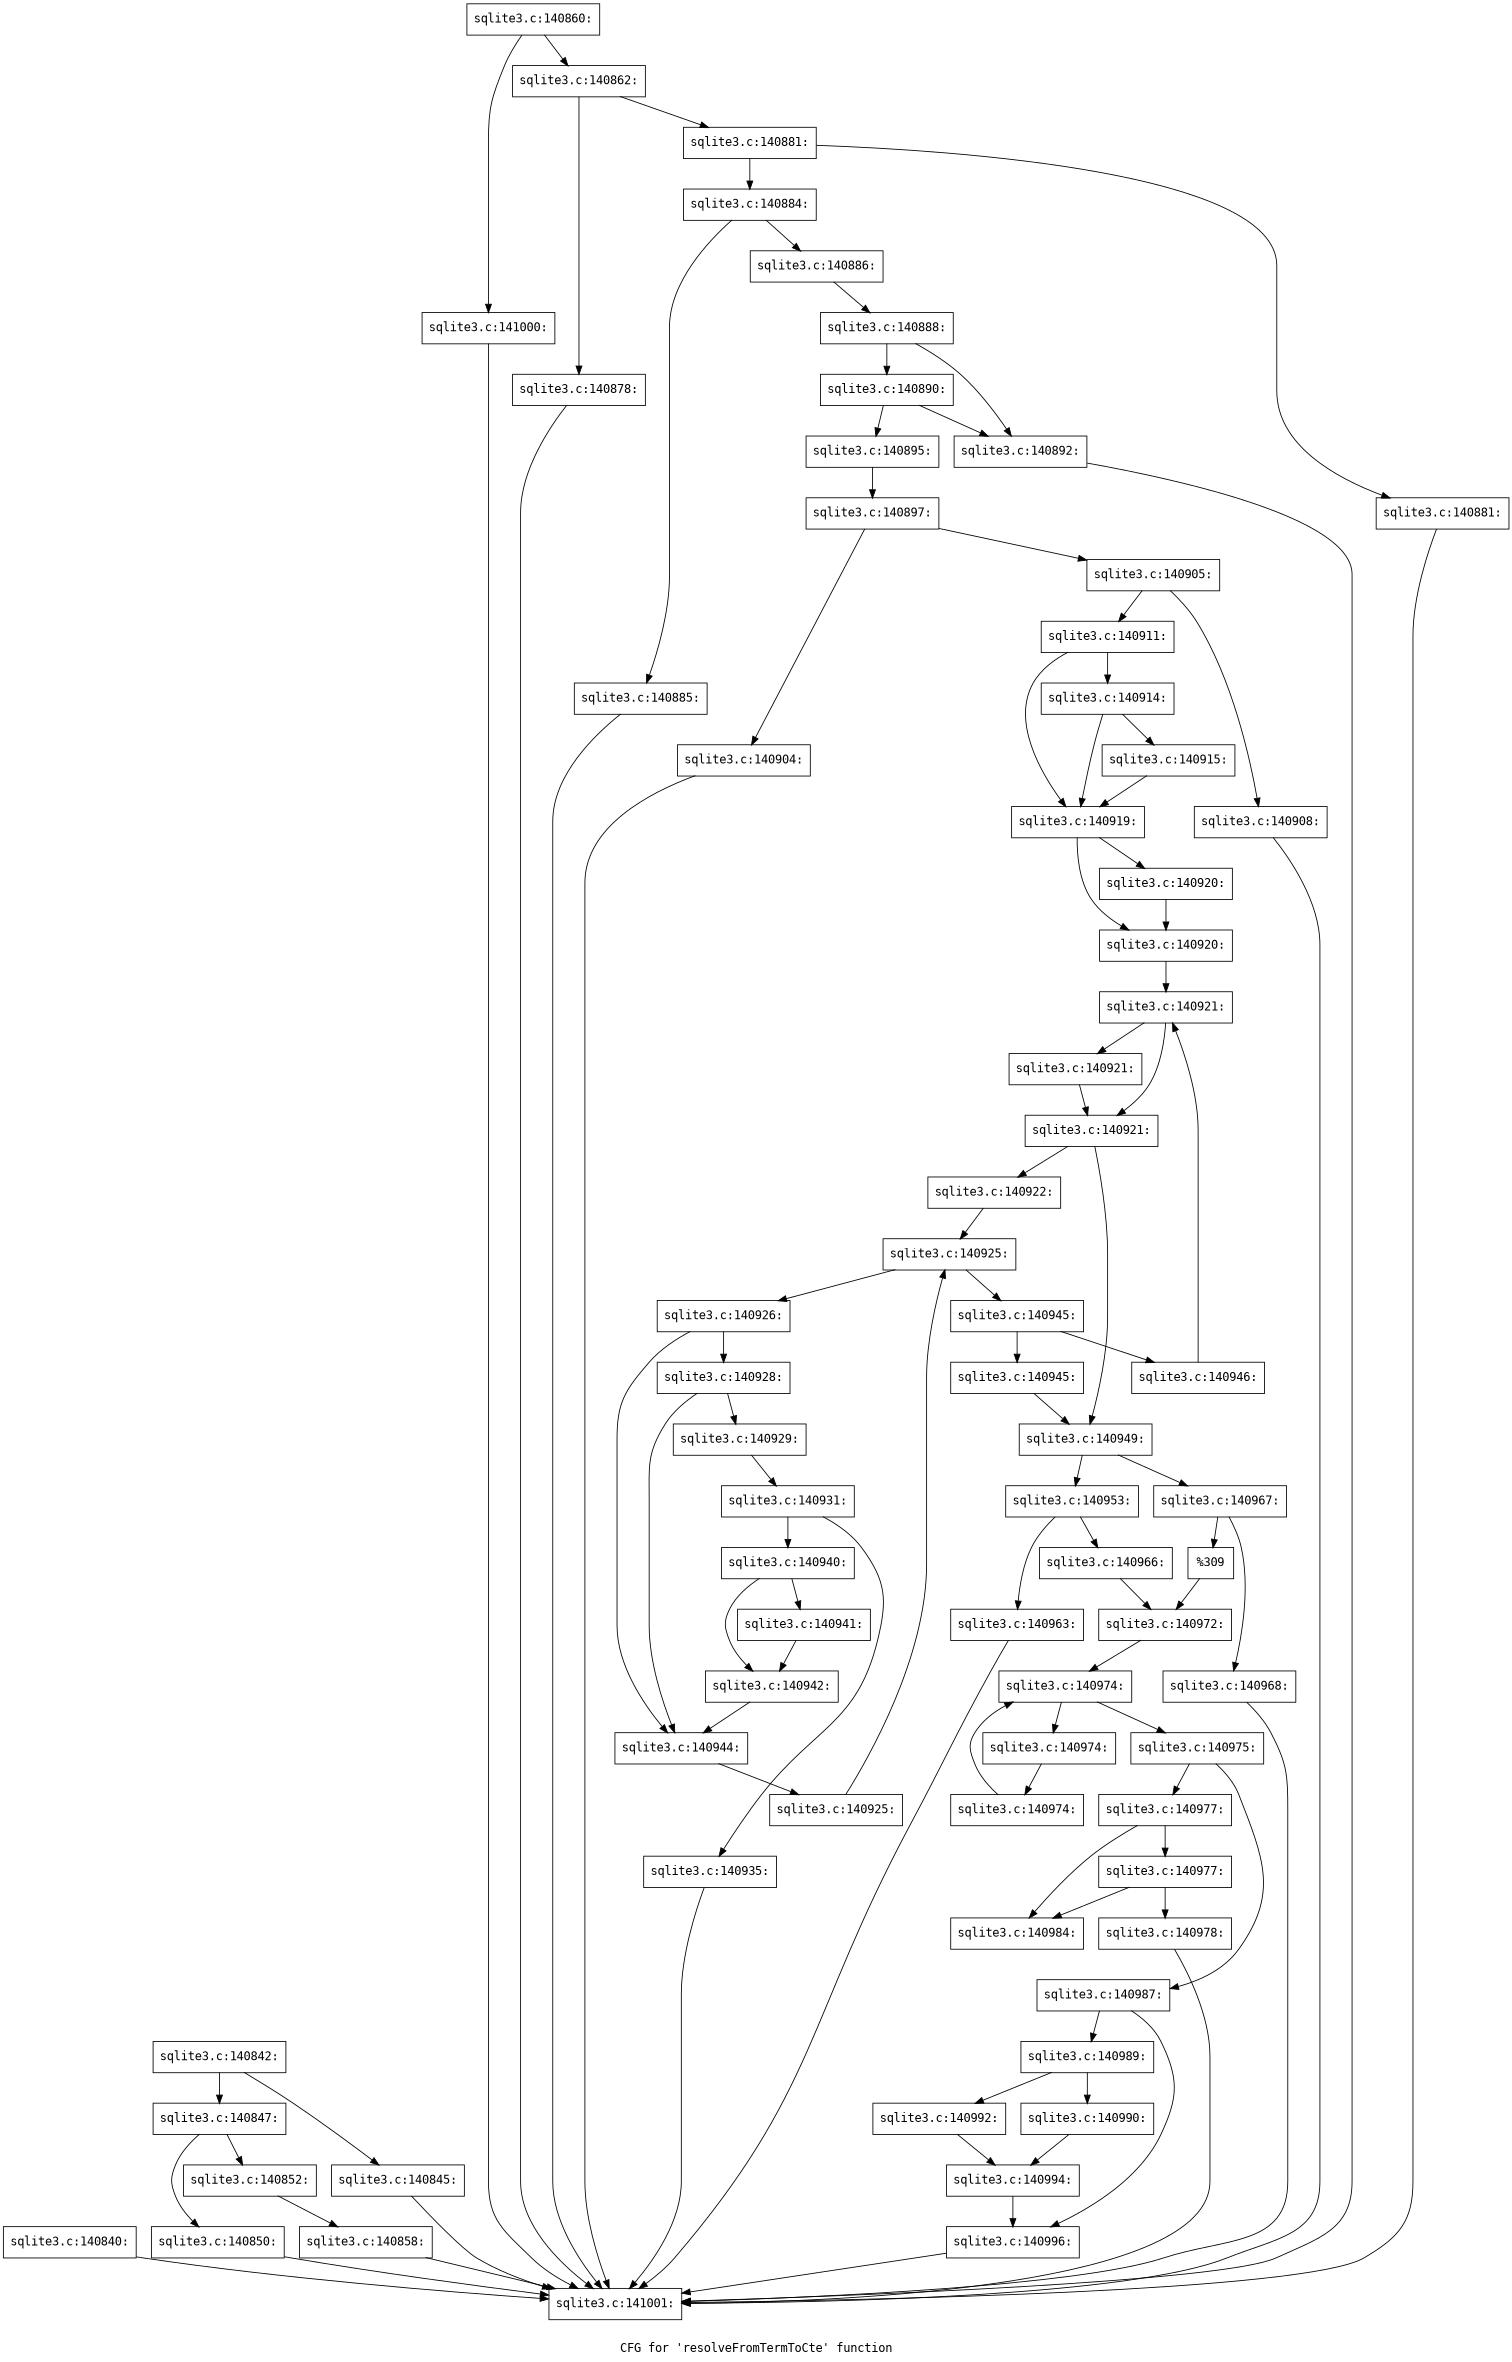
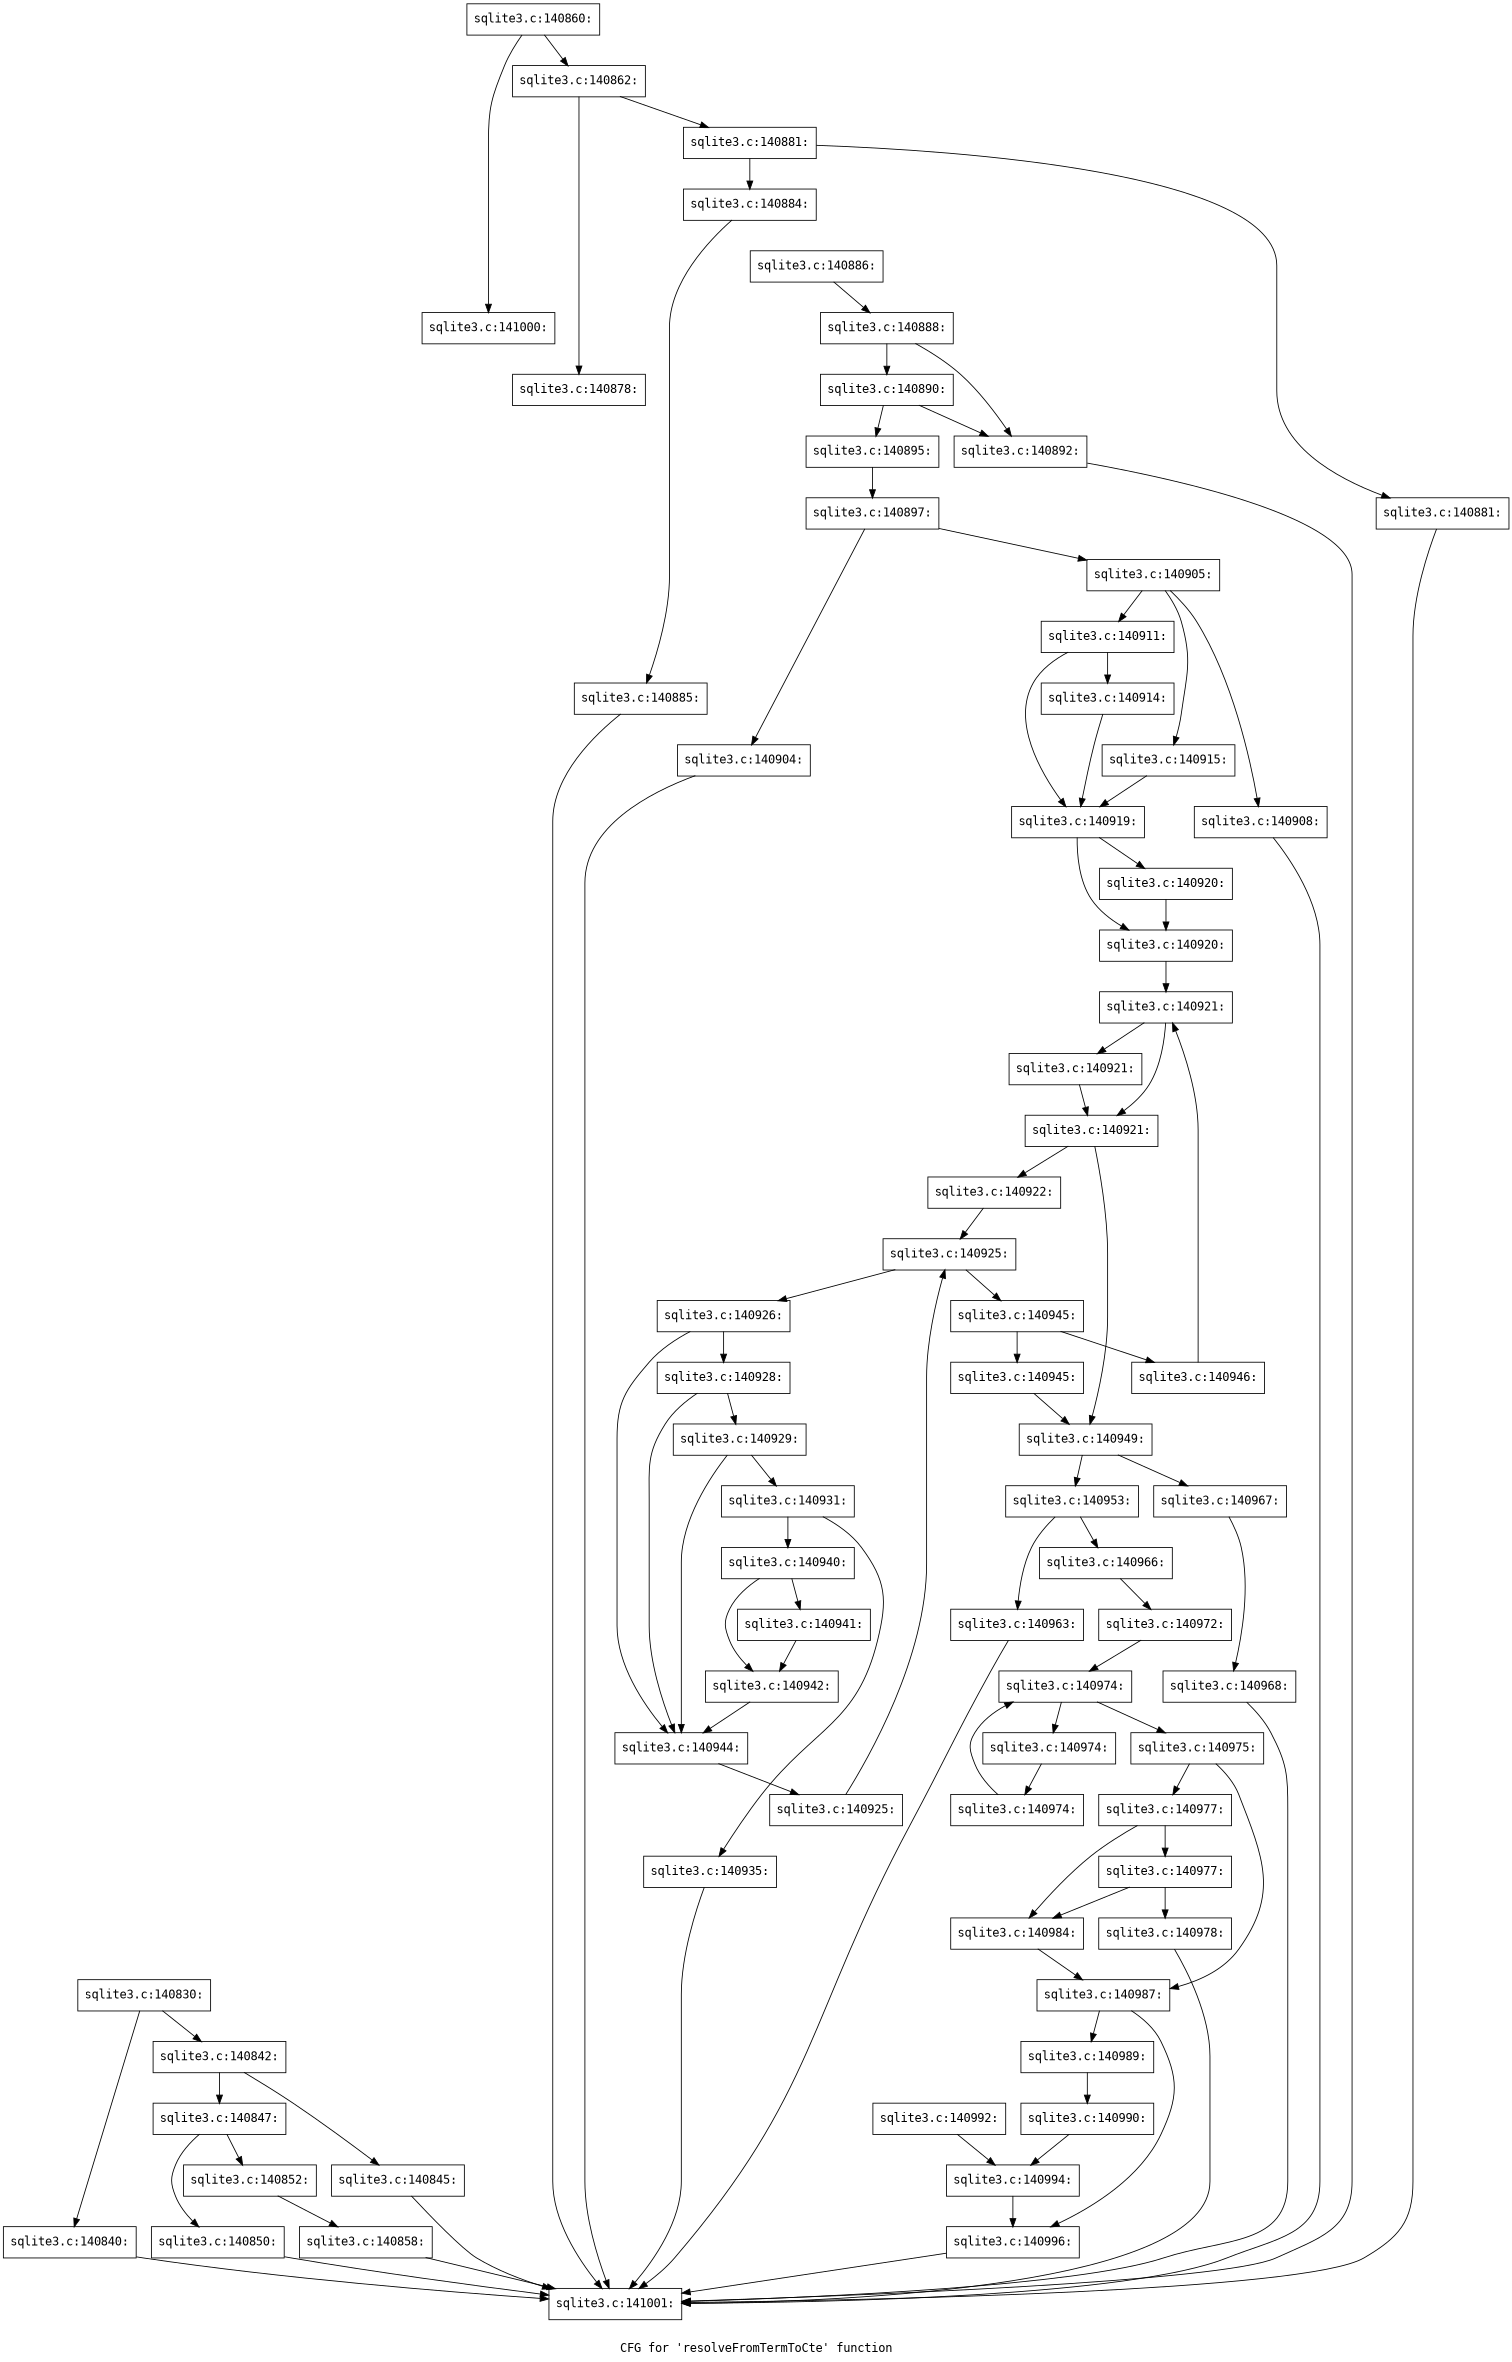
(780, 233) -> none
(1135, 727) -> (1188, 662)
(488, 1332) -> none
(521, 1351) -> none
(1211, 1563) -> none
none -> (681, 1584)
none -> (1057, 1962)
none -> (144, 1995)
(1017, 2086) -> none
